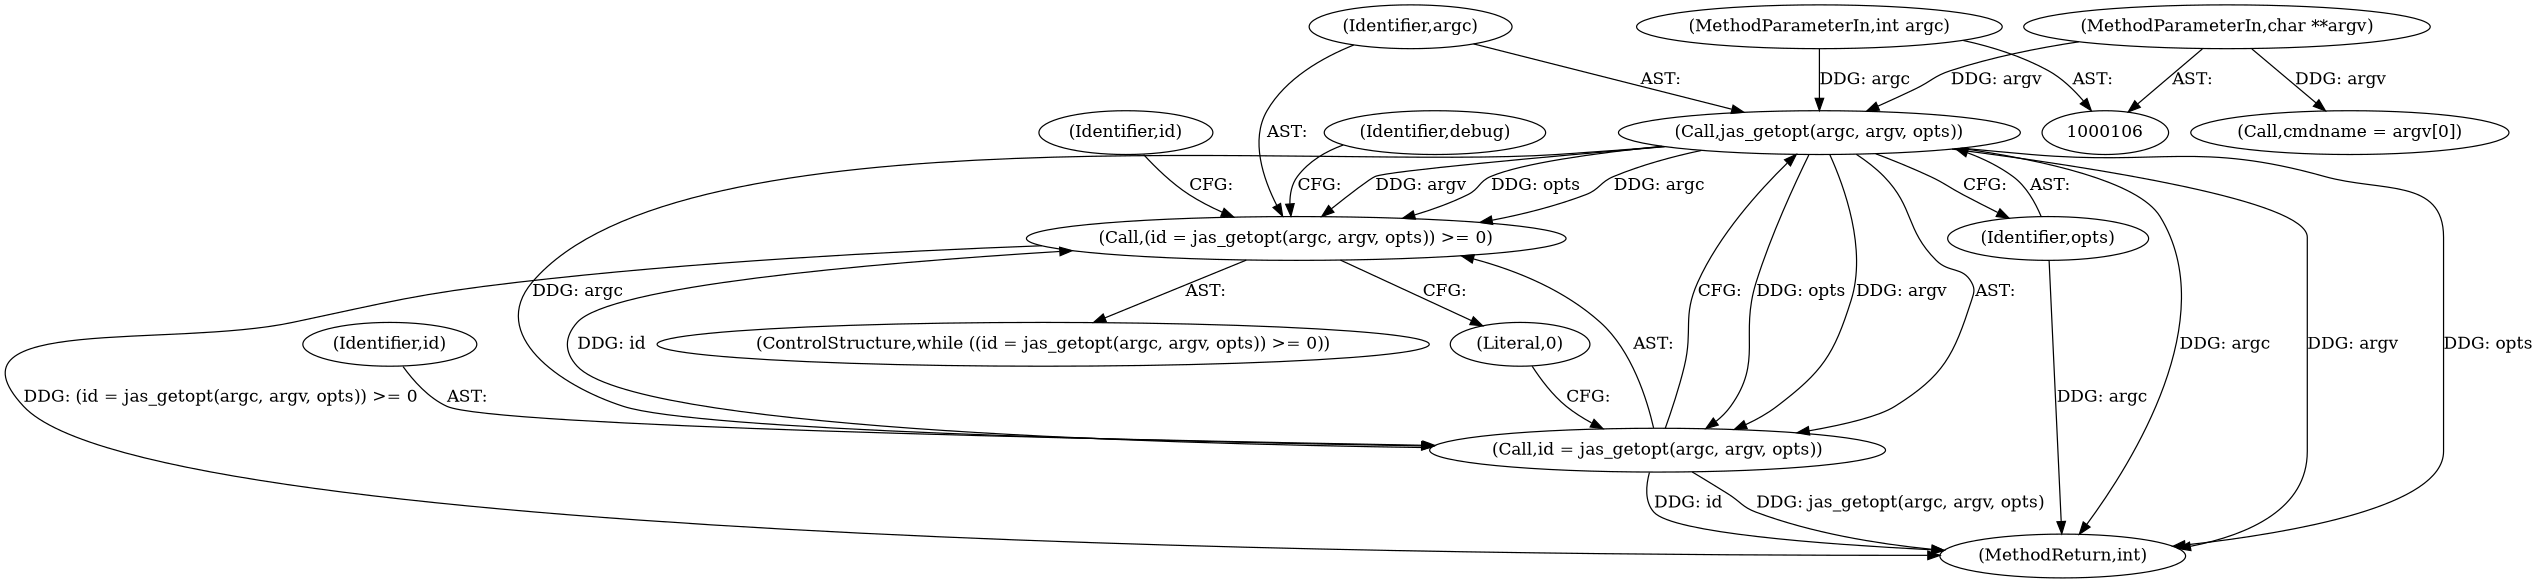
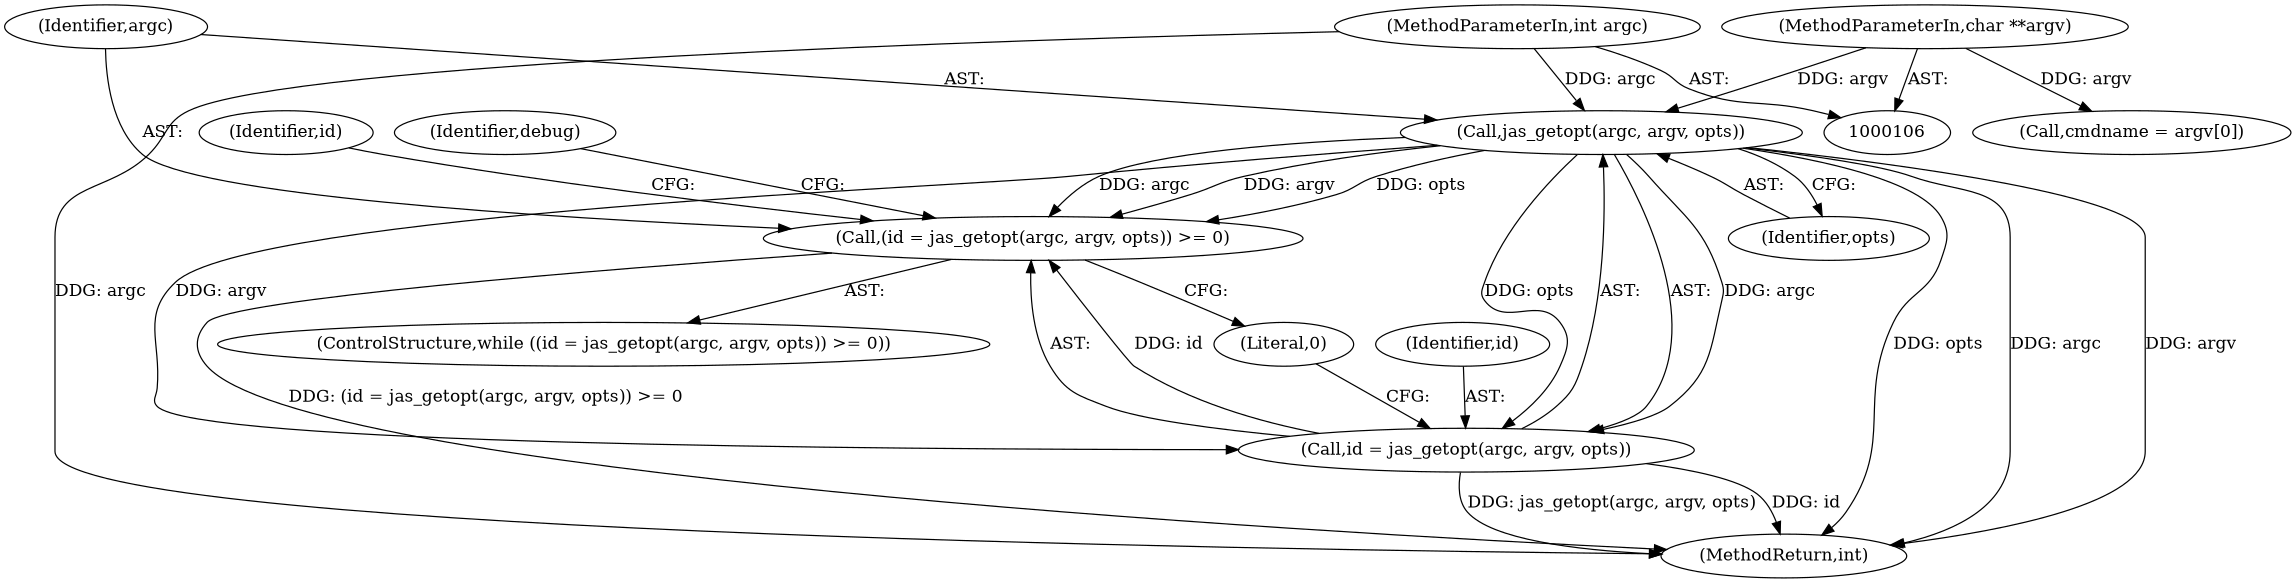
(1723, 291) -> (1623, 291)
(2055, 391) -> (74, 461)
